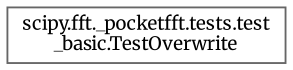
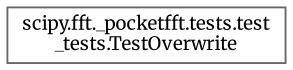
(146, 35) -> (146, 35)
